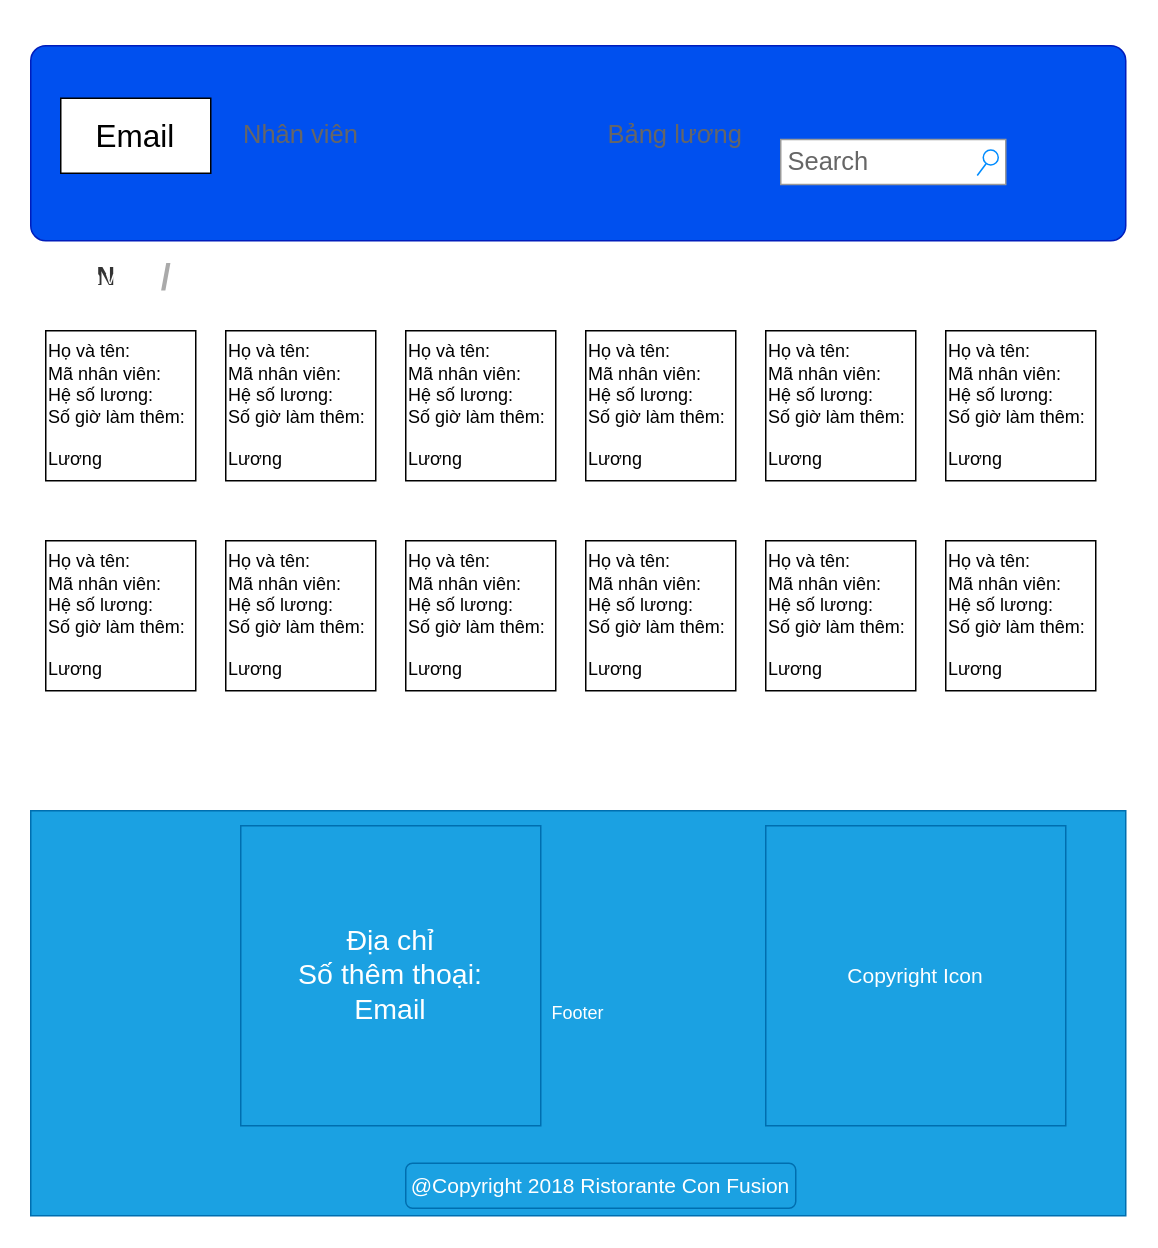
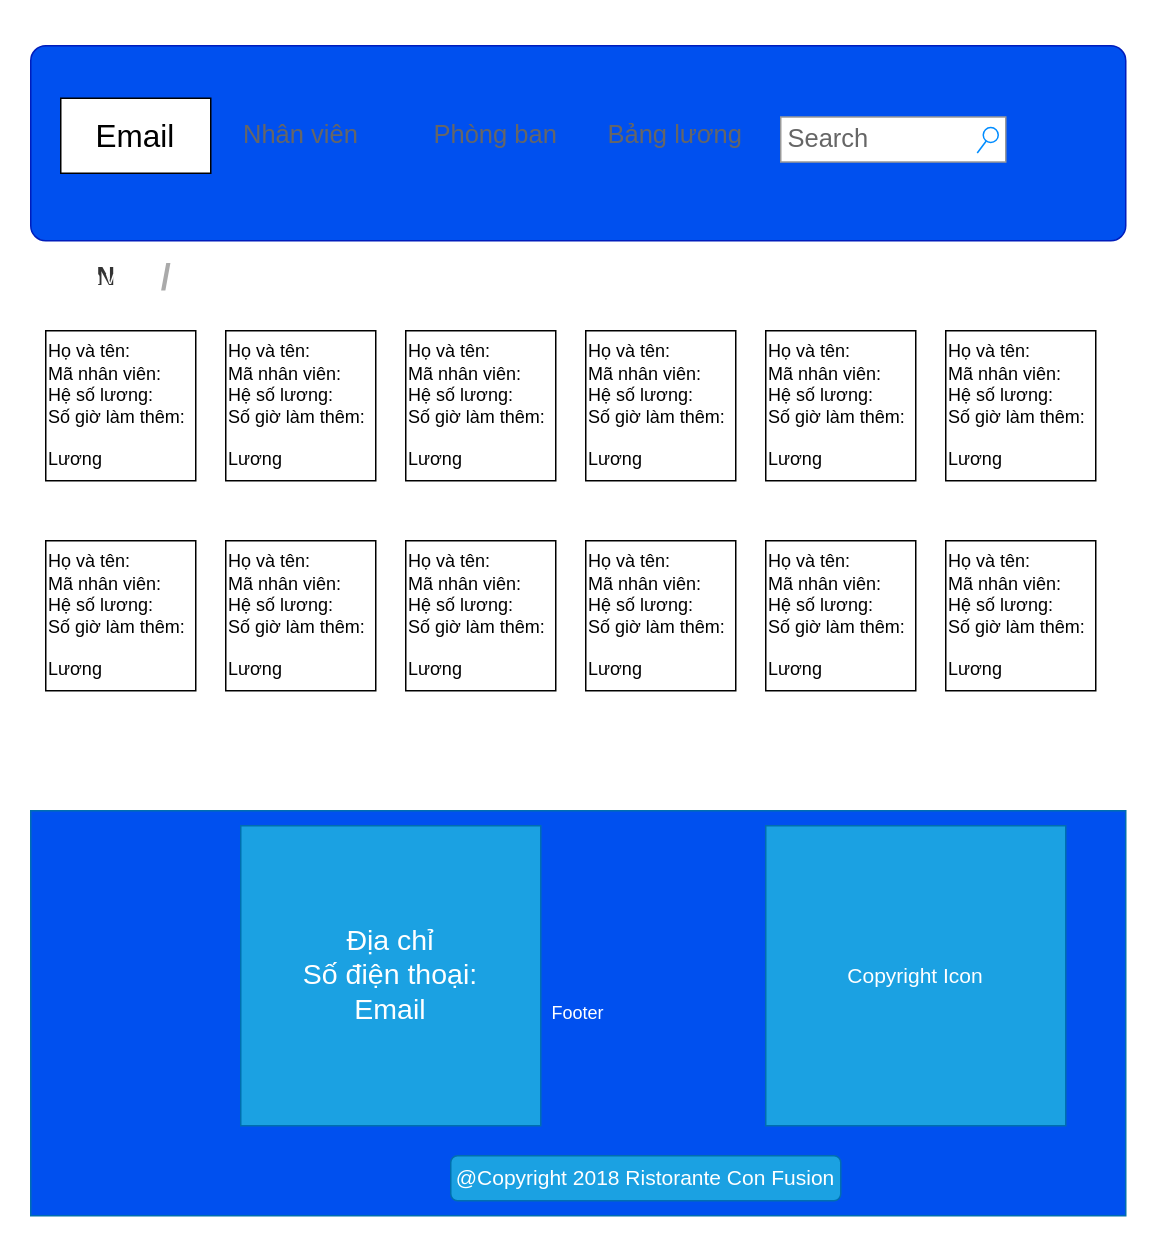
none -> (466, 136)
(893, 162) -> (893, 140)
(391, 976) -> (391, 976)
(578, 1013) -> (578, 1013)
(601, 1186) -> (646, 1178)
